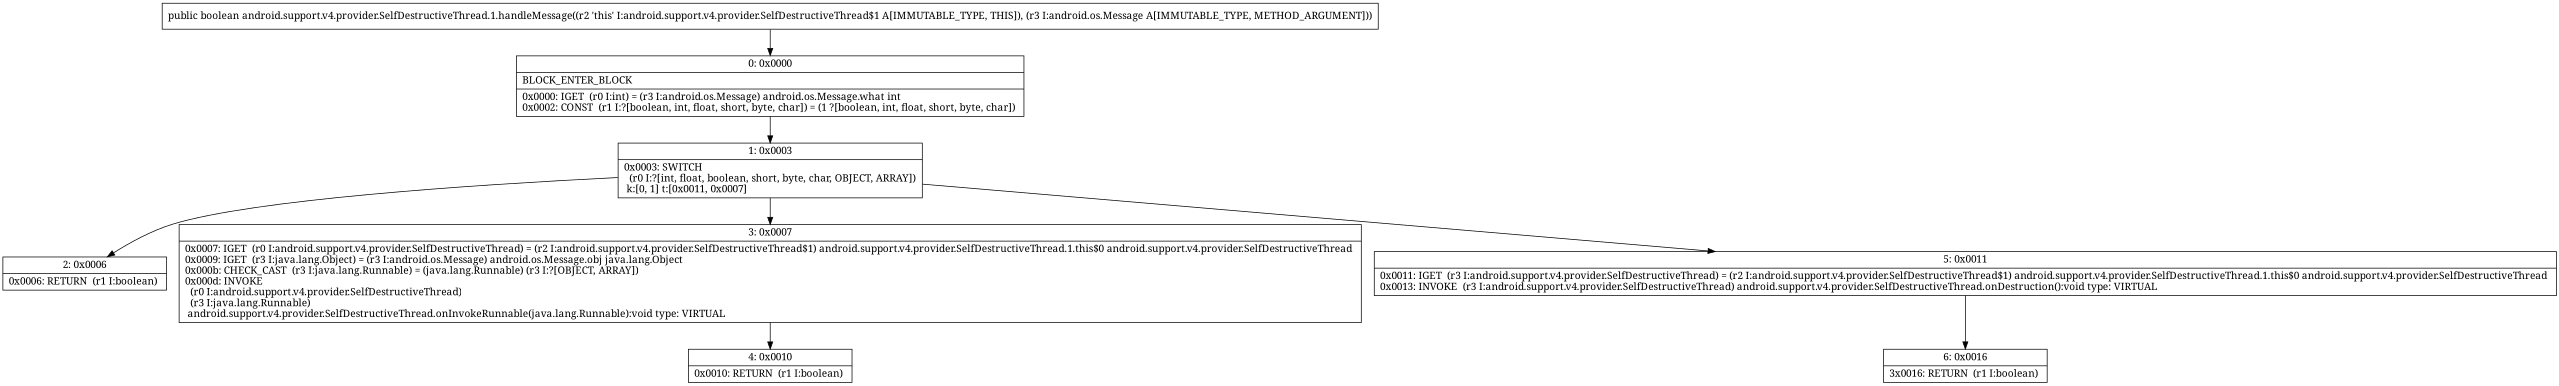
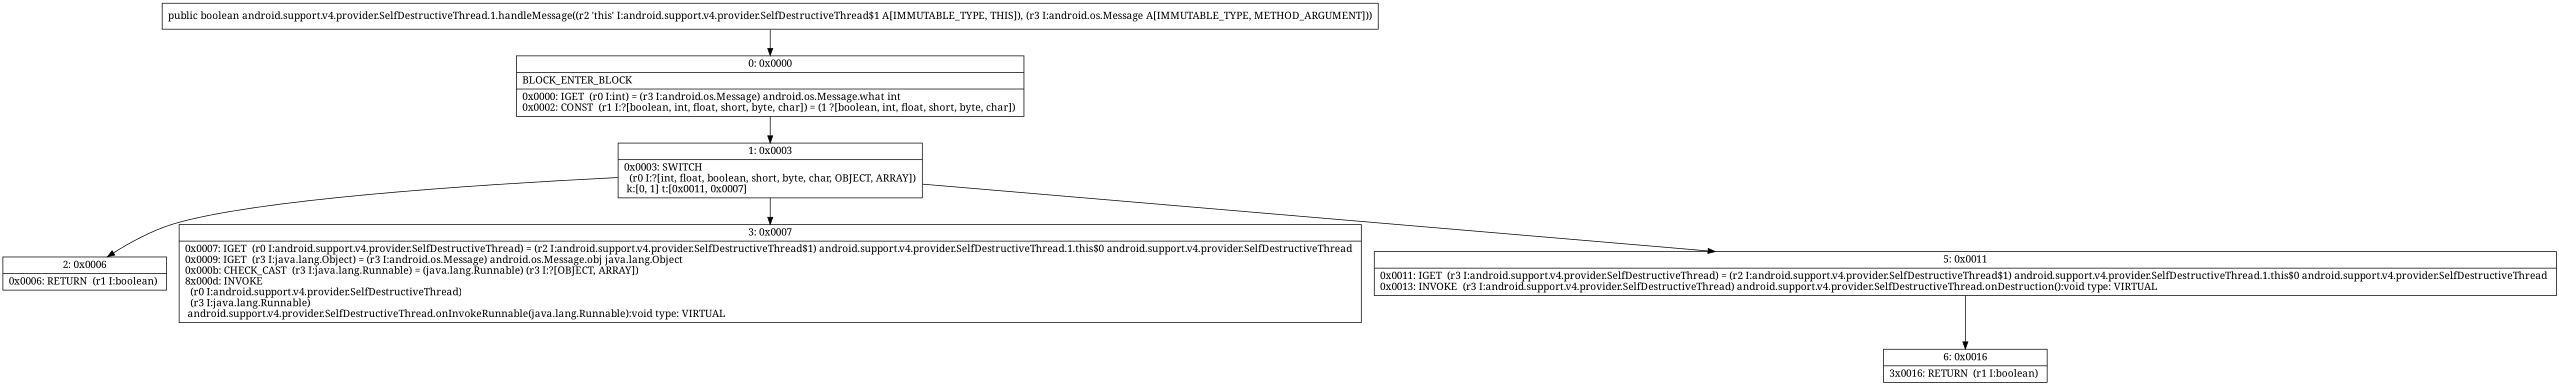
(227, 281) -> (227, 281)
(770, 366) -> none
